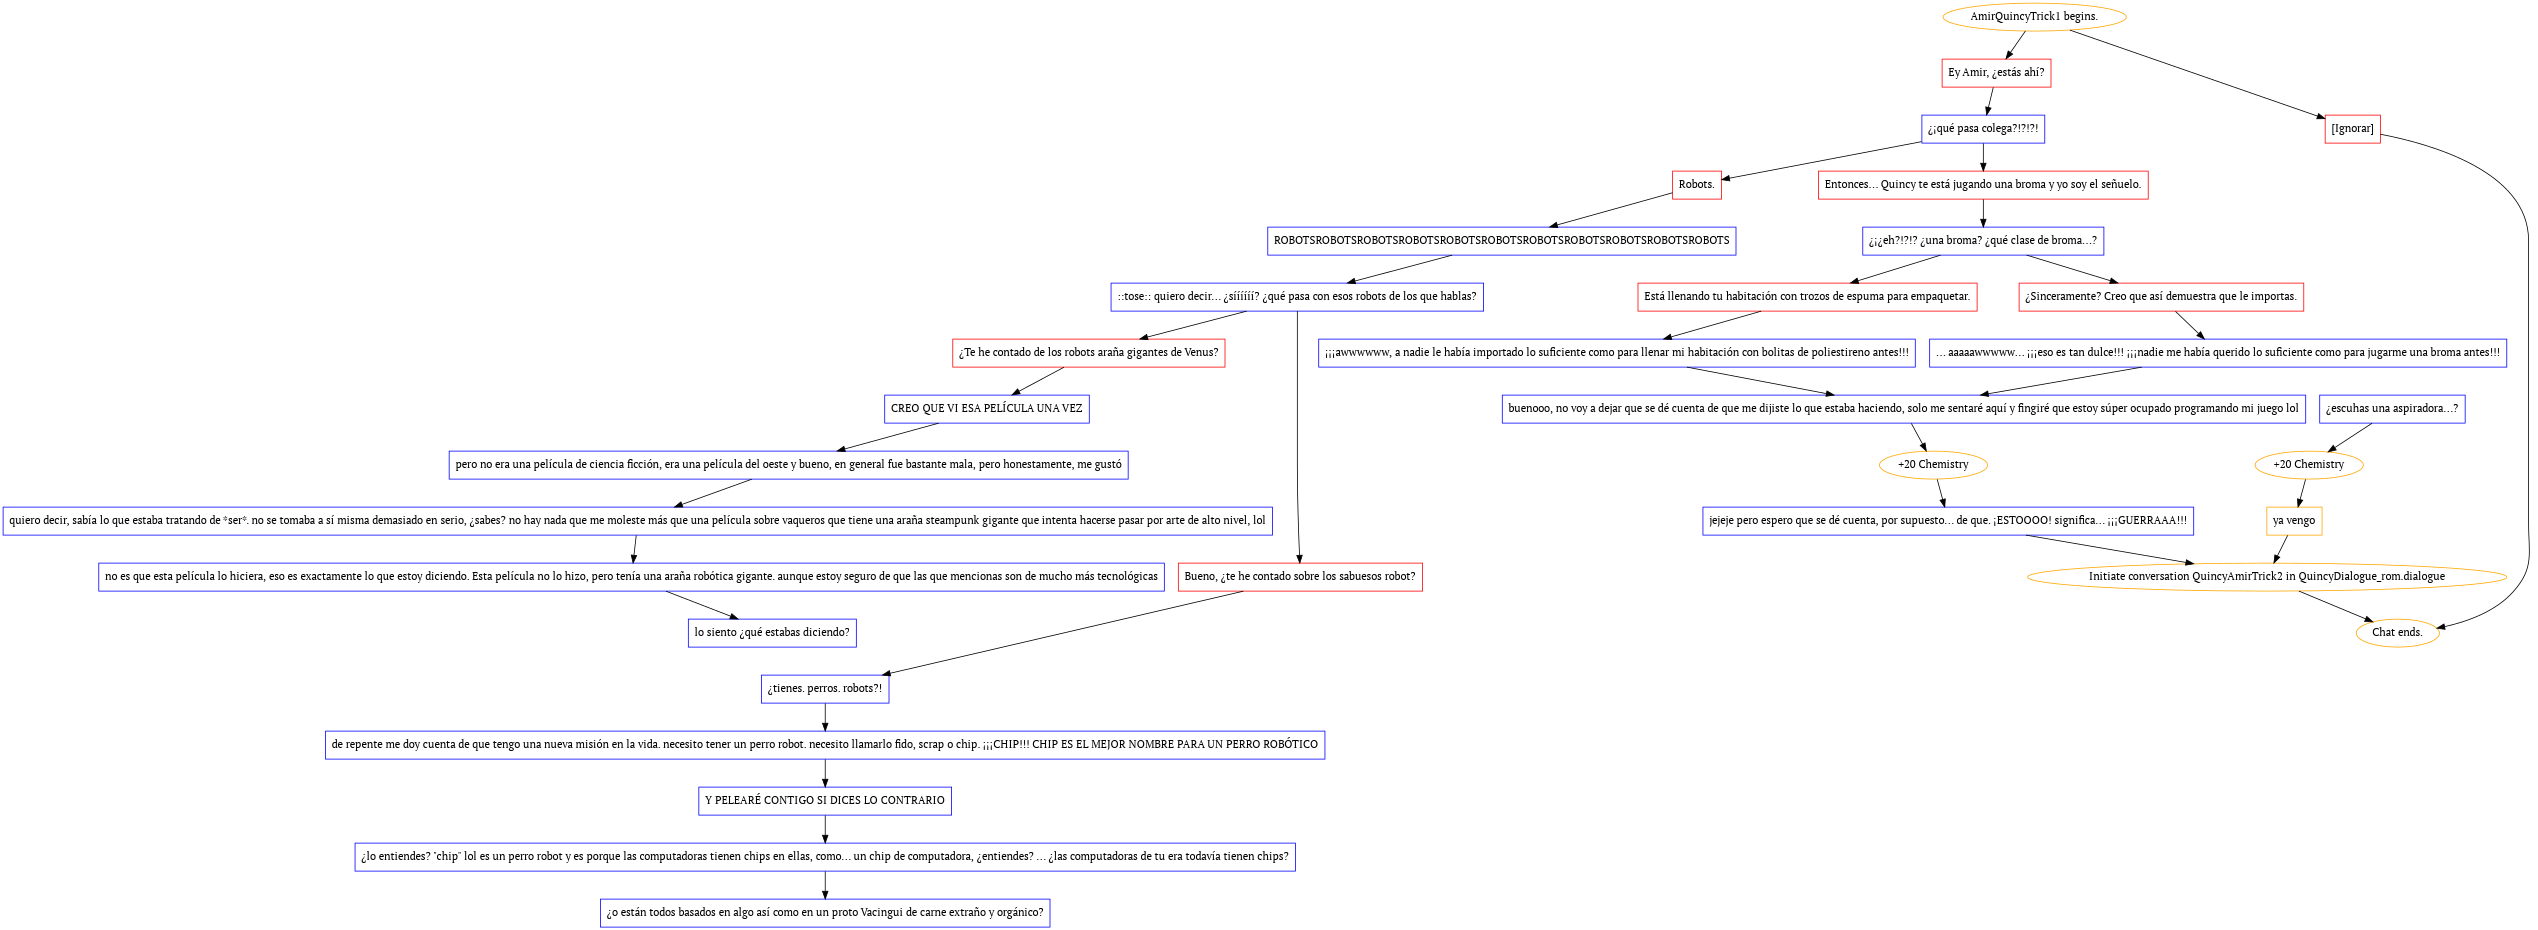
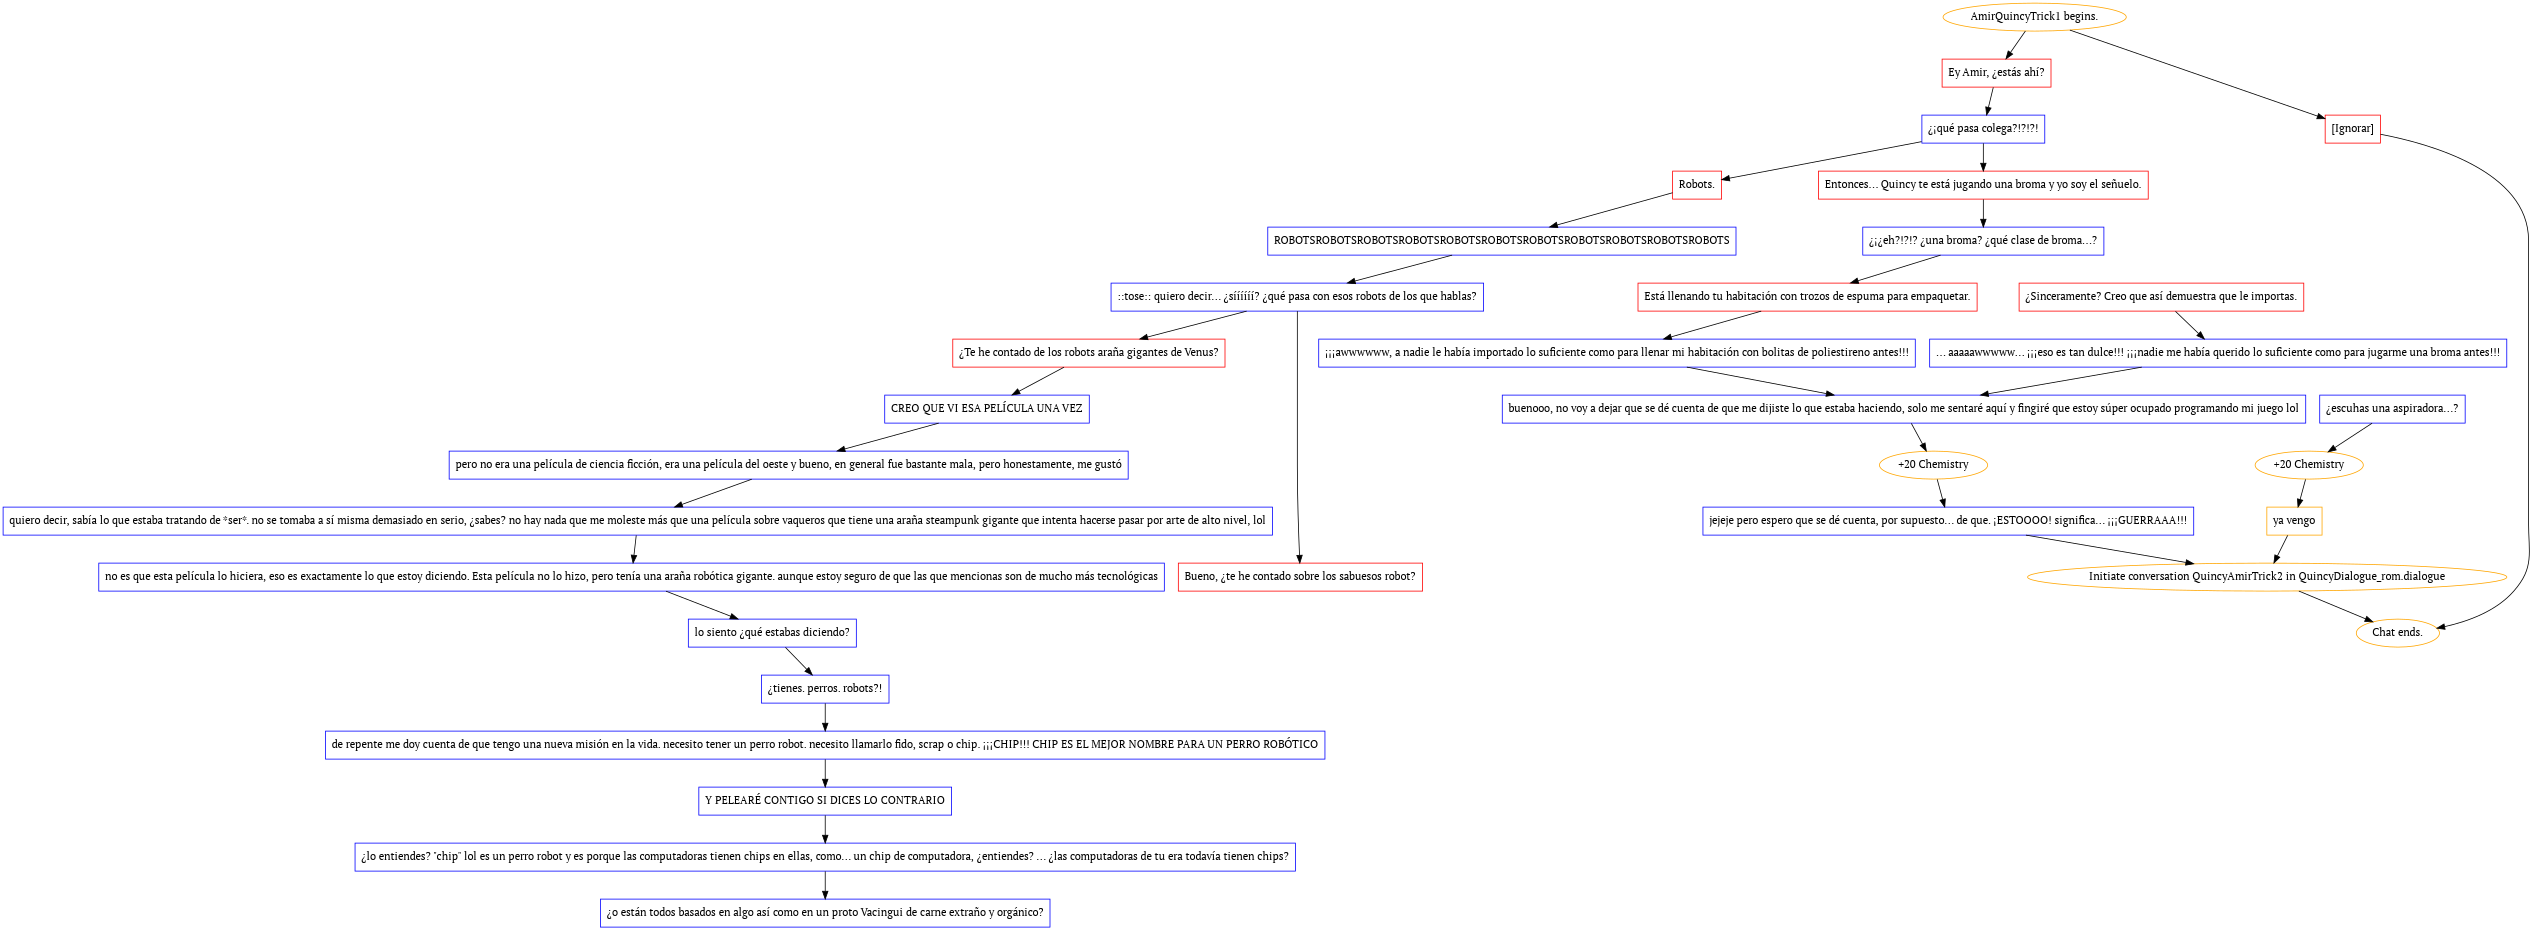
(2068, 268) -> none
(1067, 632) -> (796, 658)
